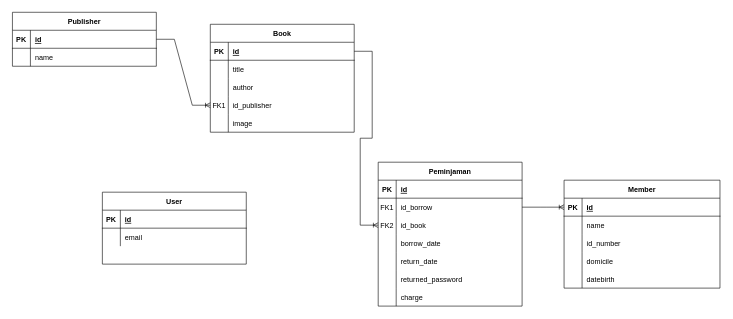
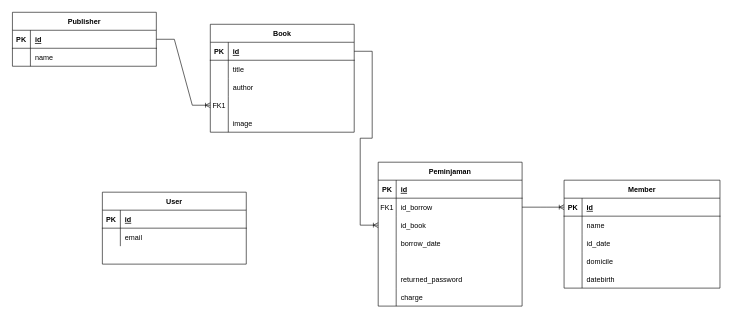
(291, 105) -> none
(387, 225) -> none
(604, 244) -> (600, 244)
(459, 261) -> none
